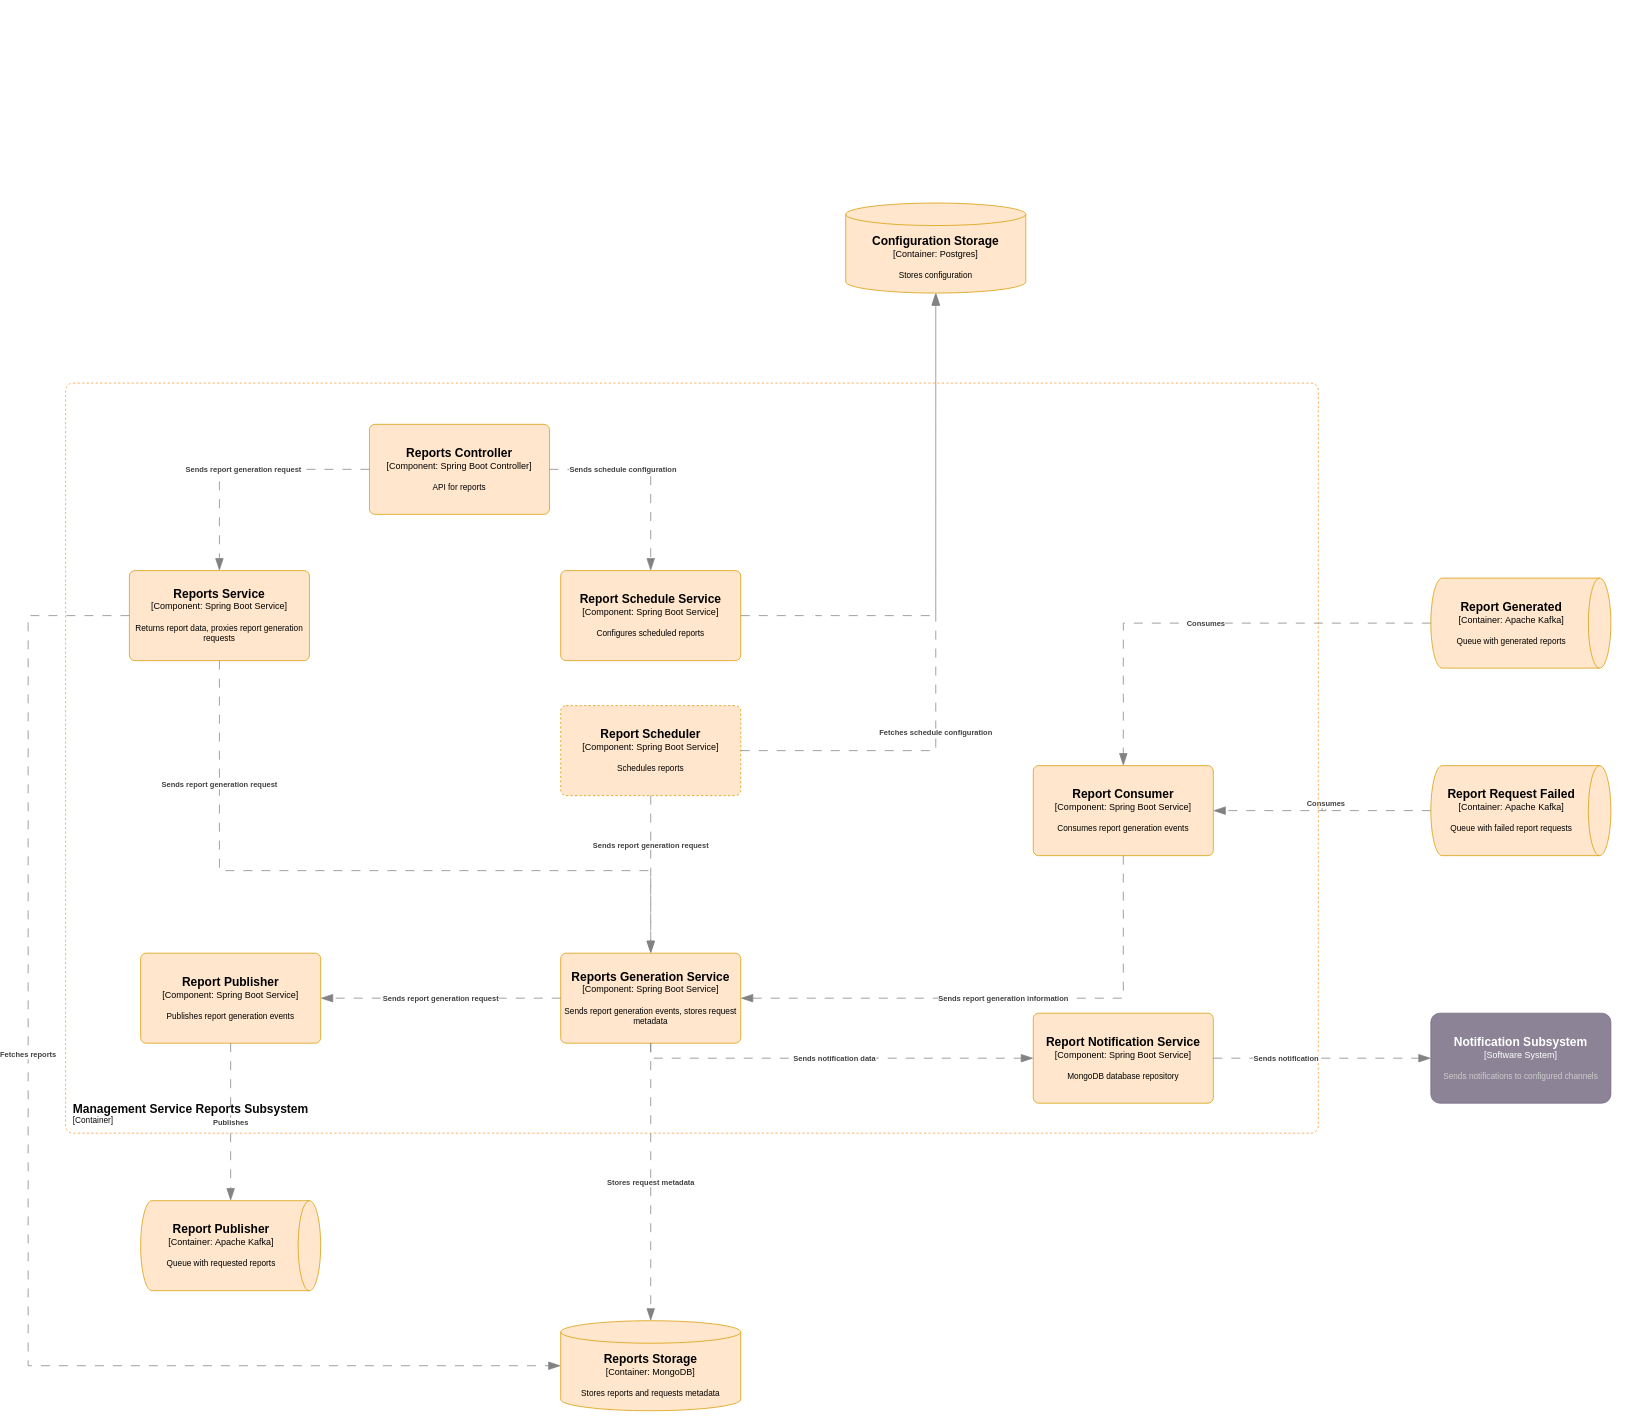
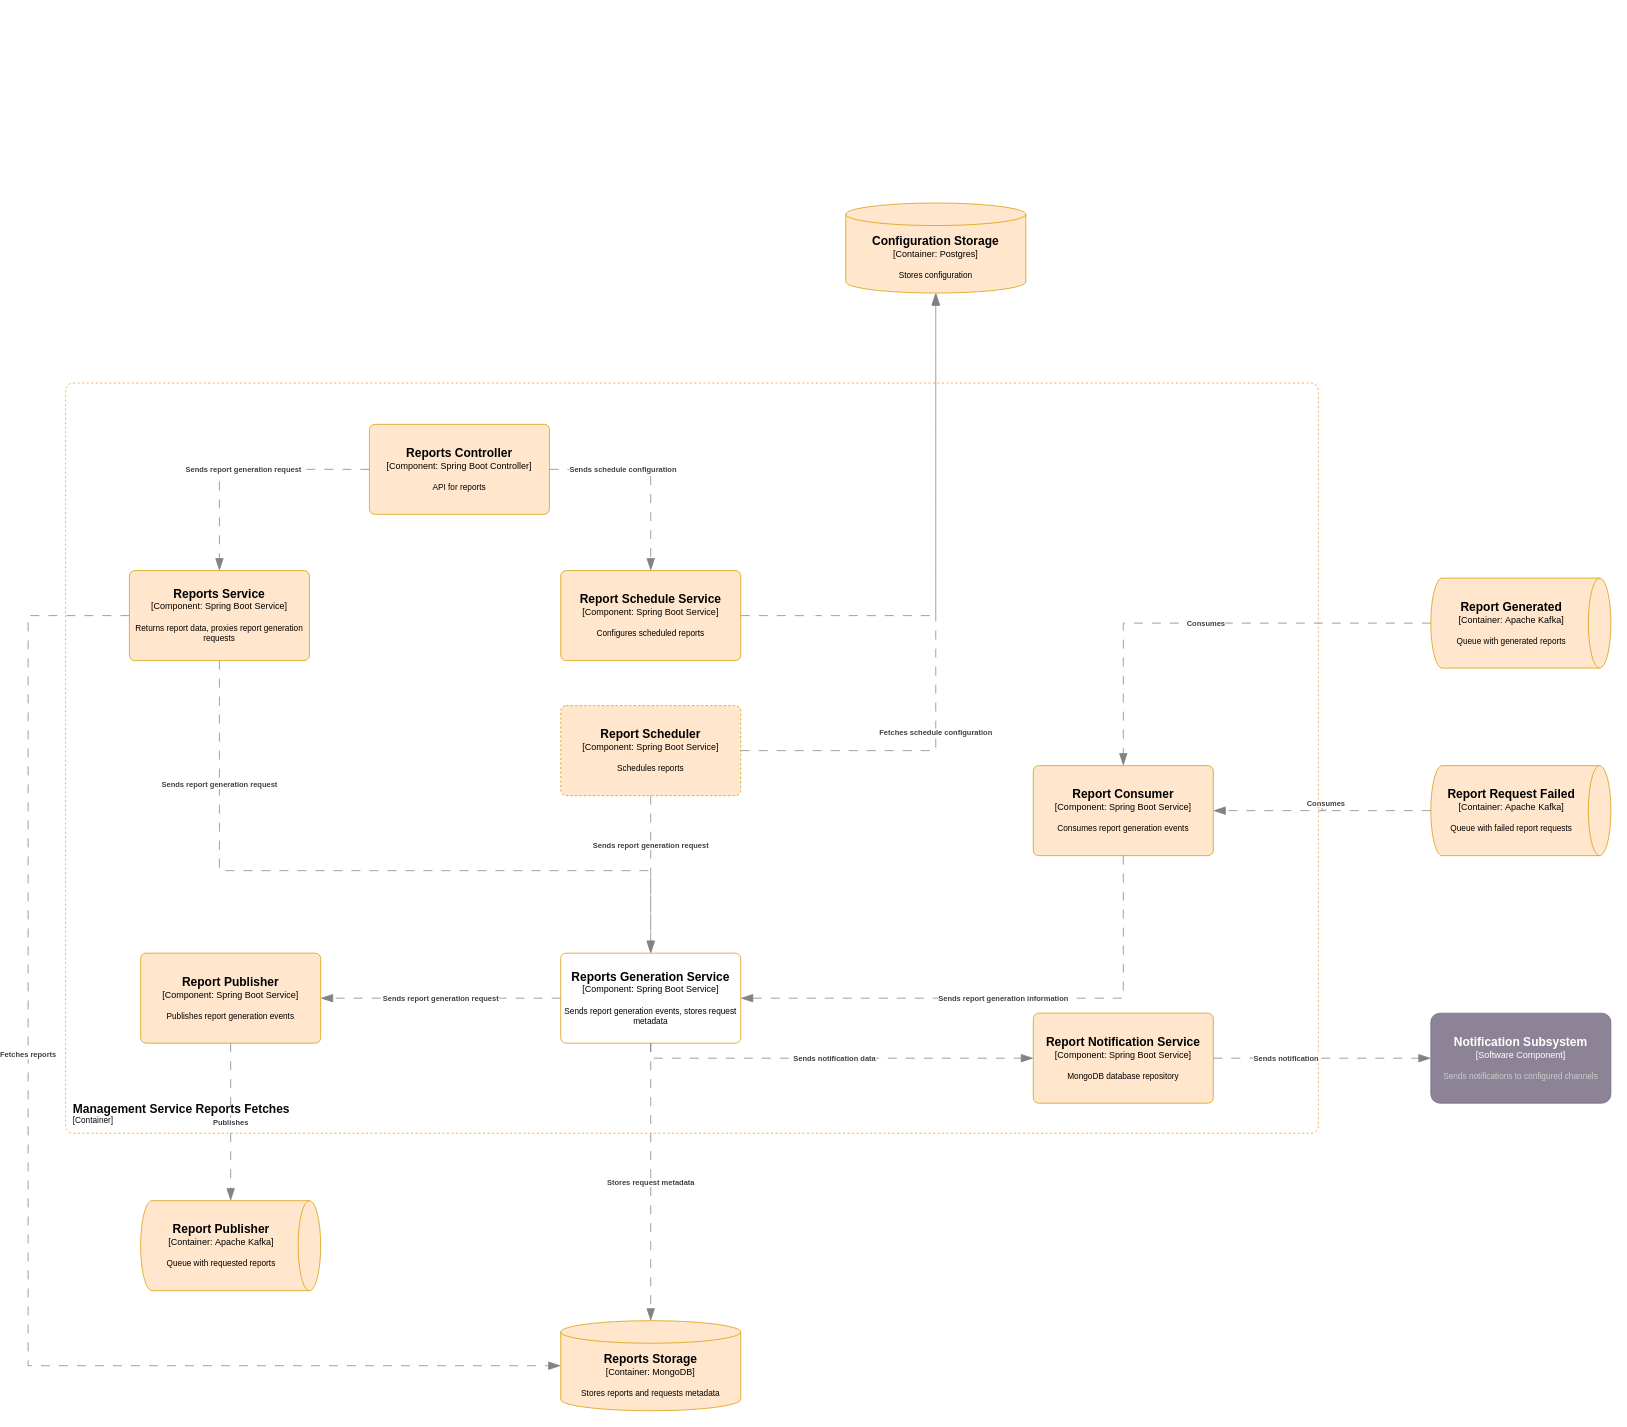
(651, 998) -> (651, 998)
(1521, 1058) -> (1521, 1058)
(152, 1115) -> (147, 1115)
